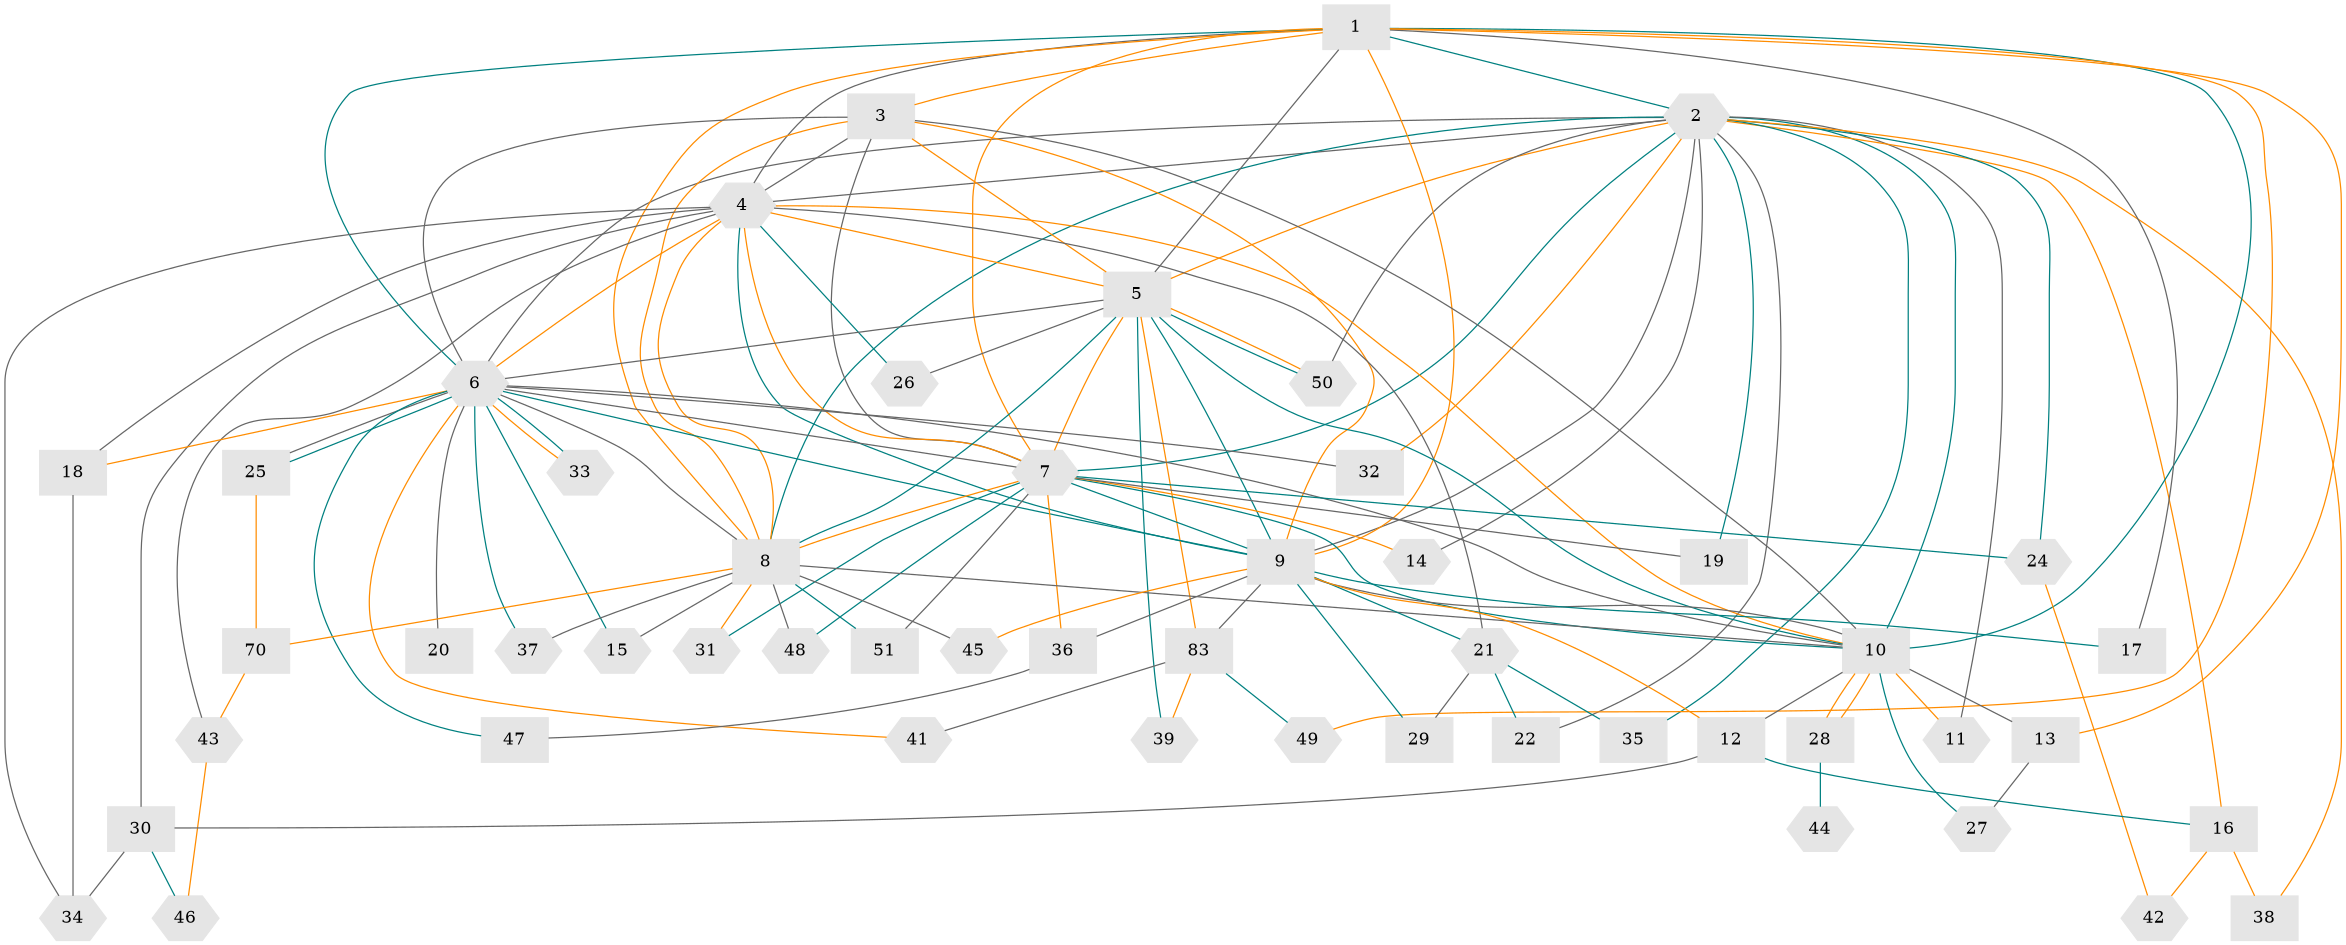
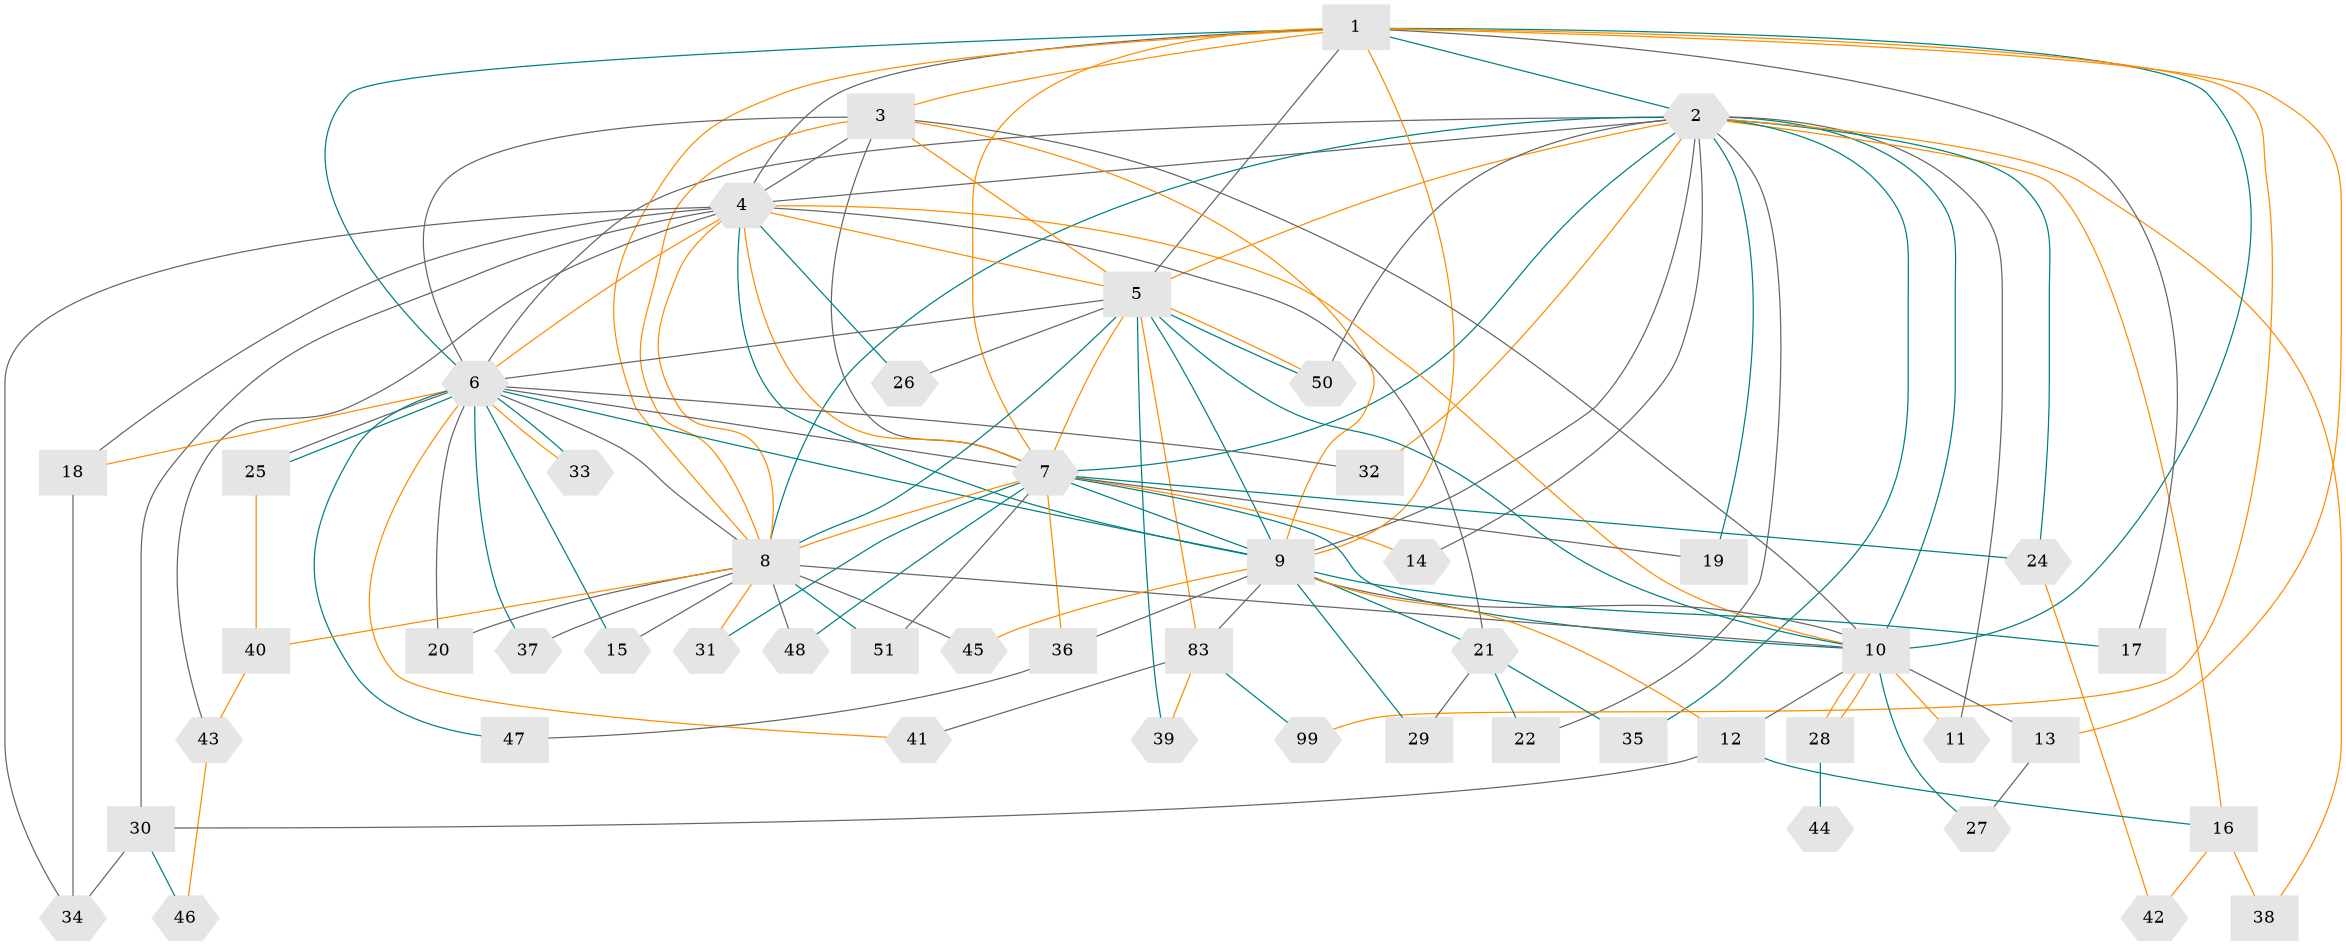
(1218, 474) -> none
none -> (556, 607)
(256, 651) -> (256, 651)
(1308, 740) -> (1308, 740)
